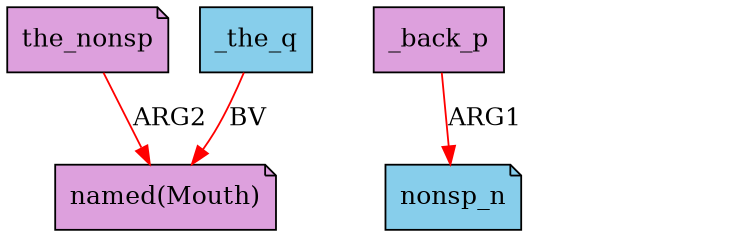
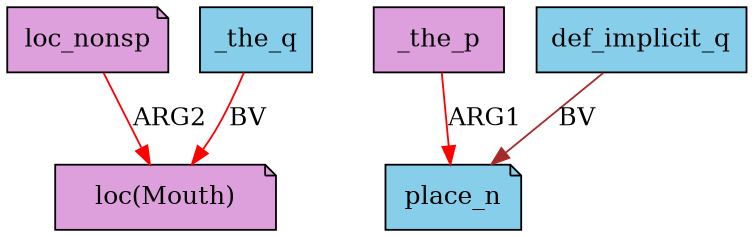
(88, 40) -> (88, 40)
(439, 40) -> (439, 40)
none -> (642, 40)
(166, 197) -> (166, 197)
(453, 197) -> (453, 197)
